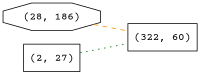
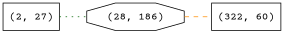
(104, 48) -> (73, 17)
